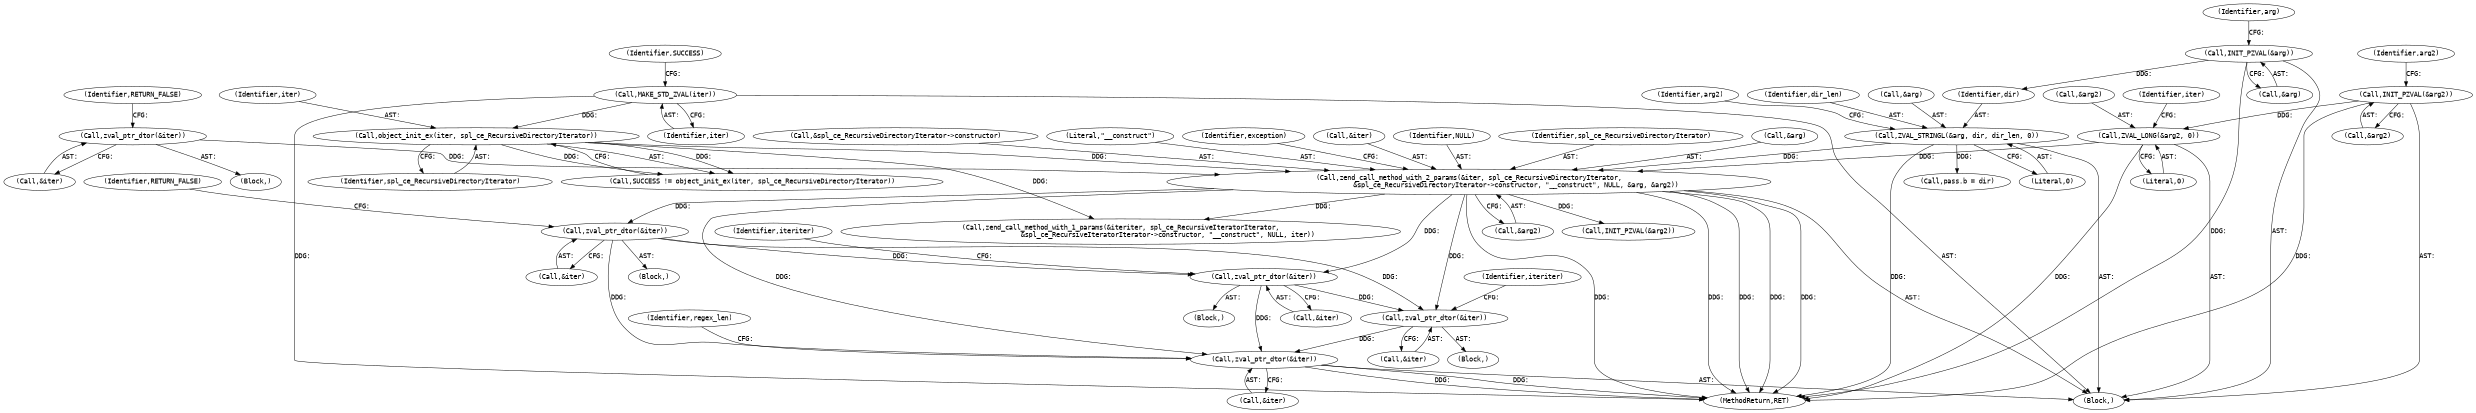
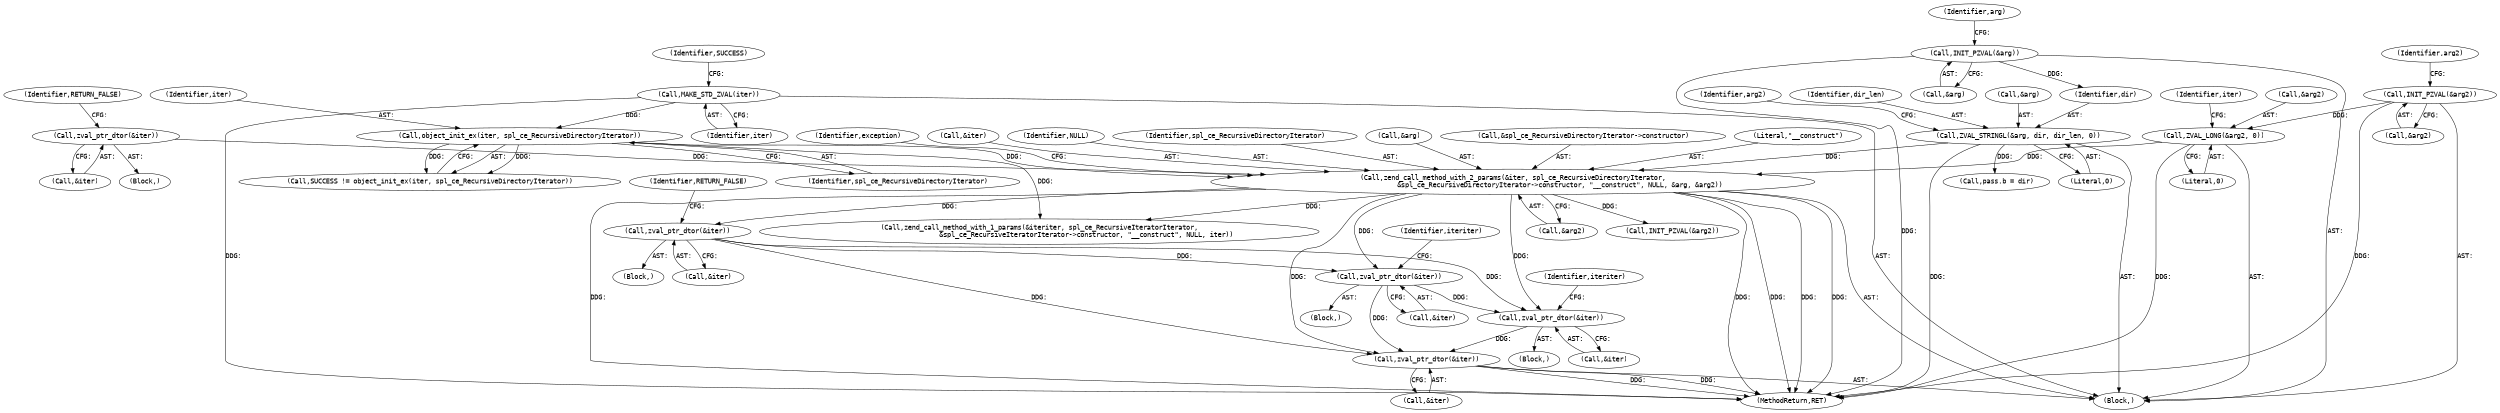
(689, 318) -> none
